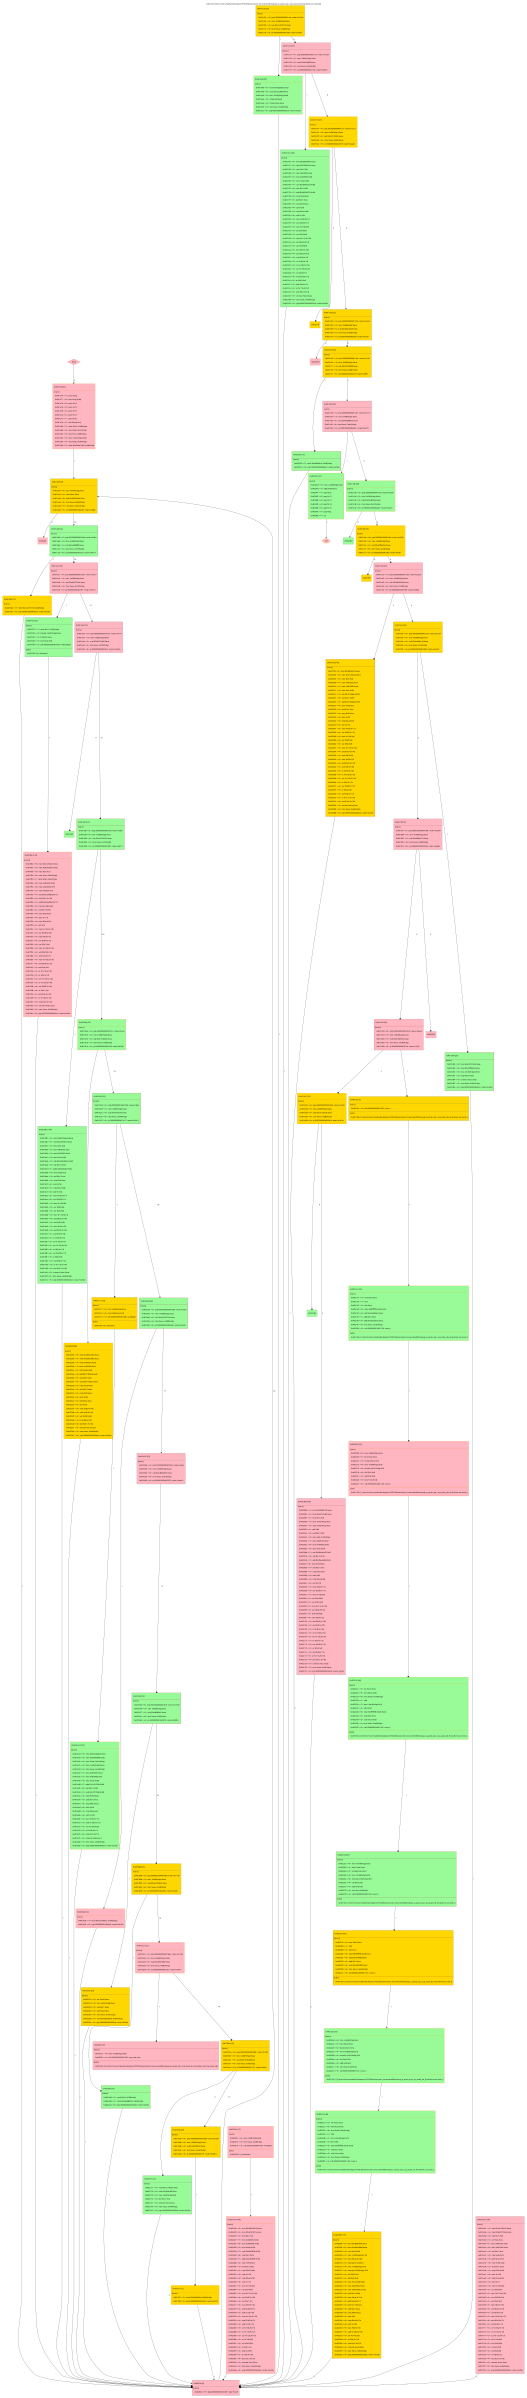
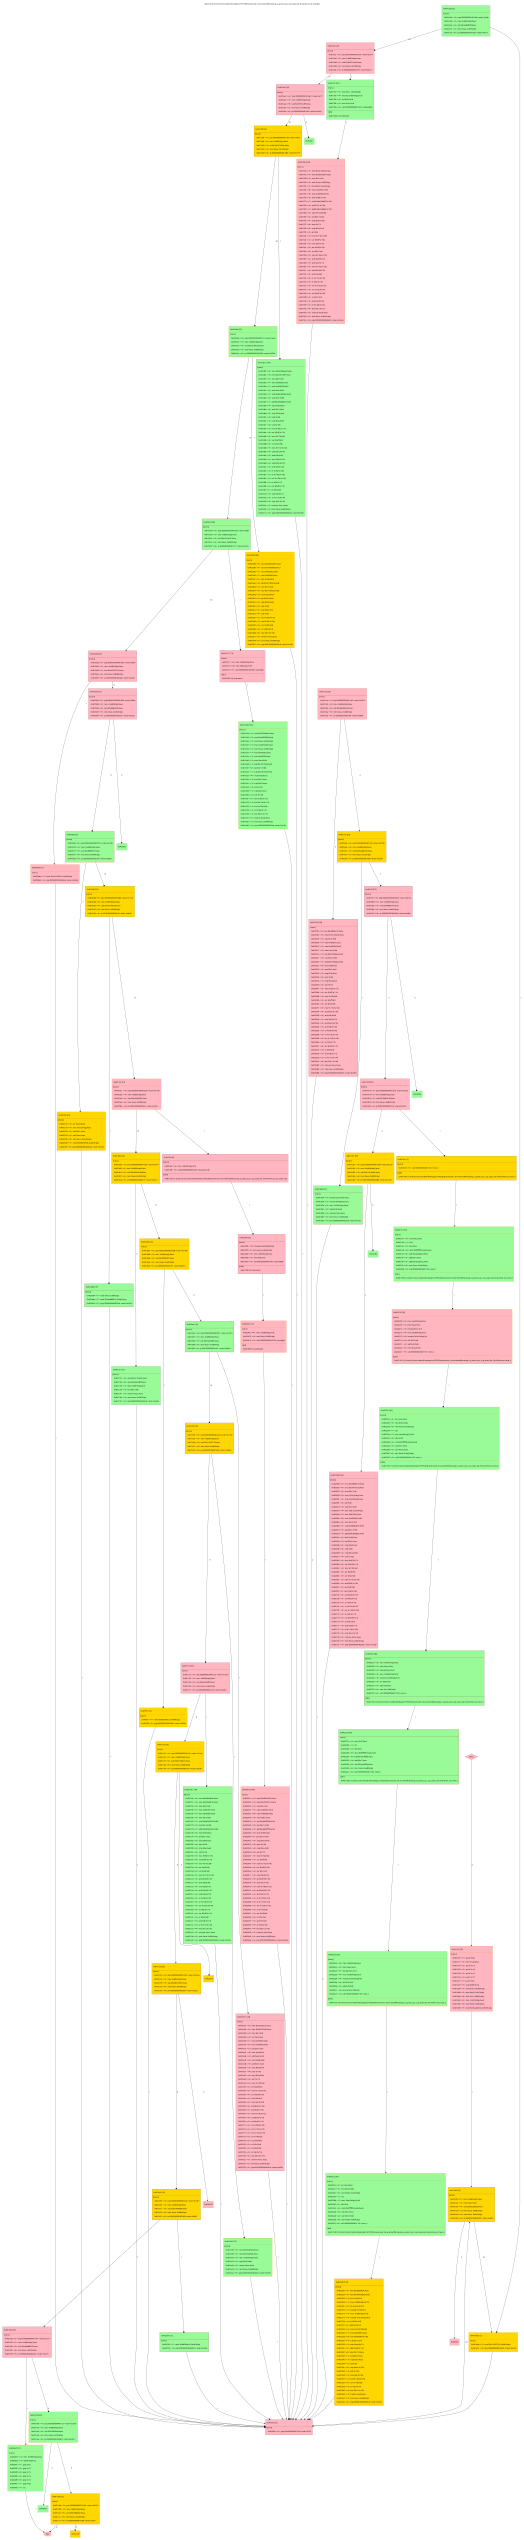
(74, 519) -> (483, 2277)
(389, 559) -> (54, 2528)
(350, 738) -> (333, 998)
(101, 834) -> (278, 141)
none -> (122, 847)
(431, 1035) -> (417, 1094)
none -> (262, 1254)
(115, 1313) -> (242, 666)
(164, 1313) -> (113, 666)
none -> (209, 1337)
(393, 1958) -> (399, 1757)
